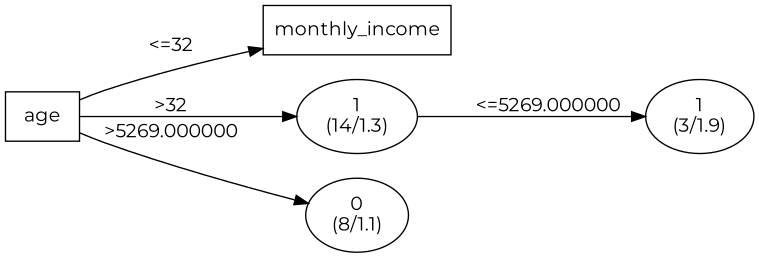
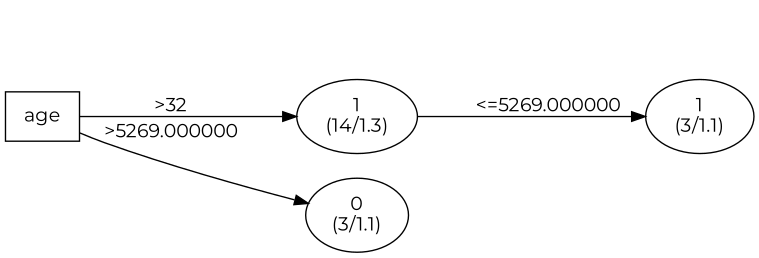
(357, 30) -> none
(700, 117) -> (700, 117)
(357, 215) -> (357, 215)
